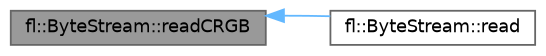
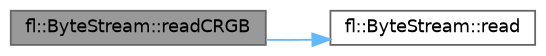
(307, 16) -> (289, 40)
